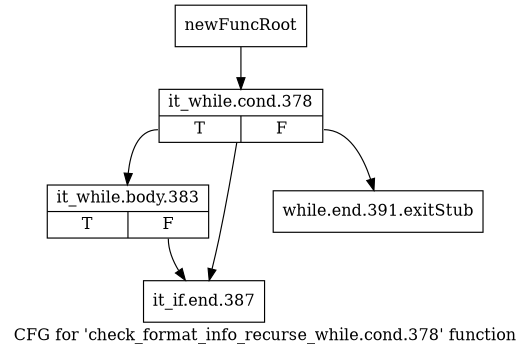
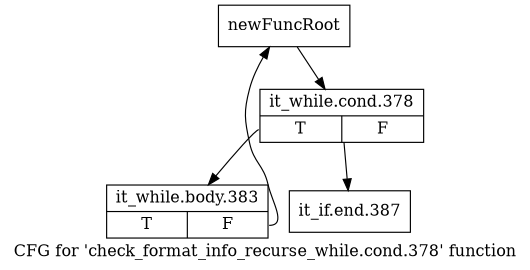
(378, 212) -> none
(171, 255) -> (251, 149)
